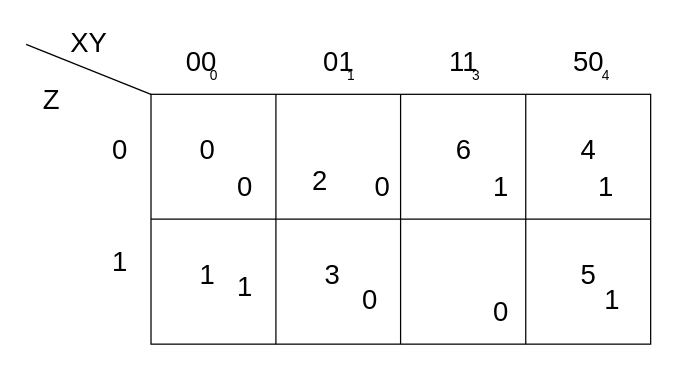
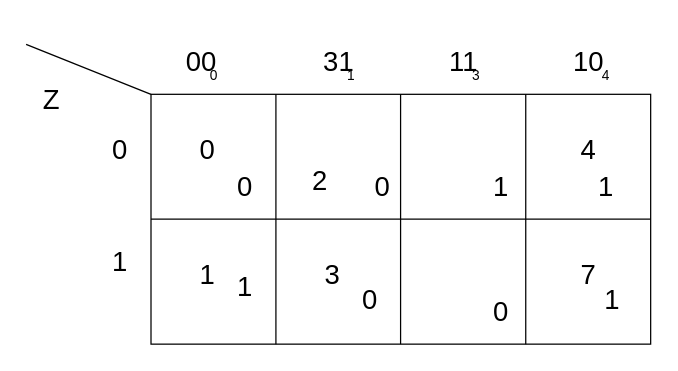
(88, 44) -> none
(339, 63) -> (339, 63)
(589, 63) -> (589, 63)
(463, 151) -> none
(589, 276) -> (589, 276)
